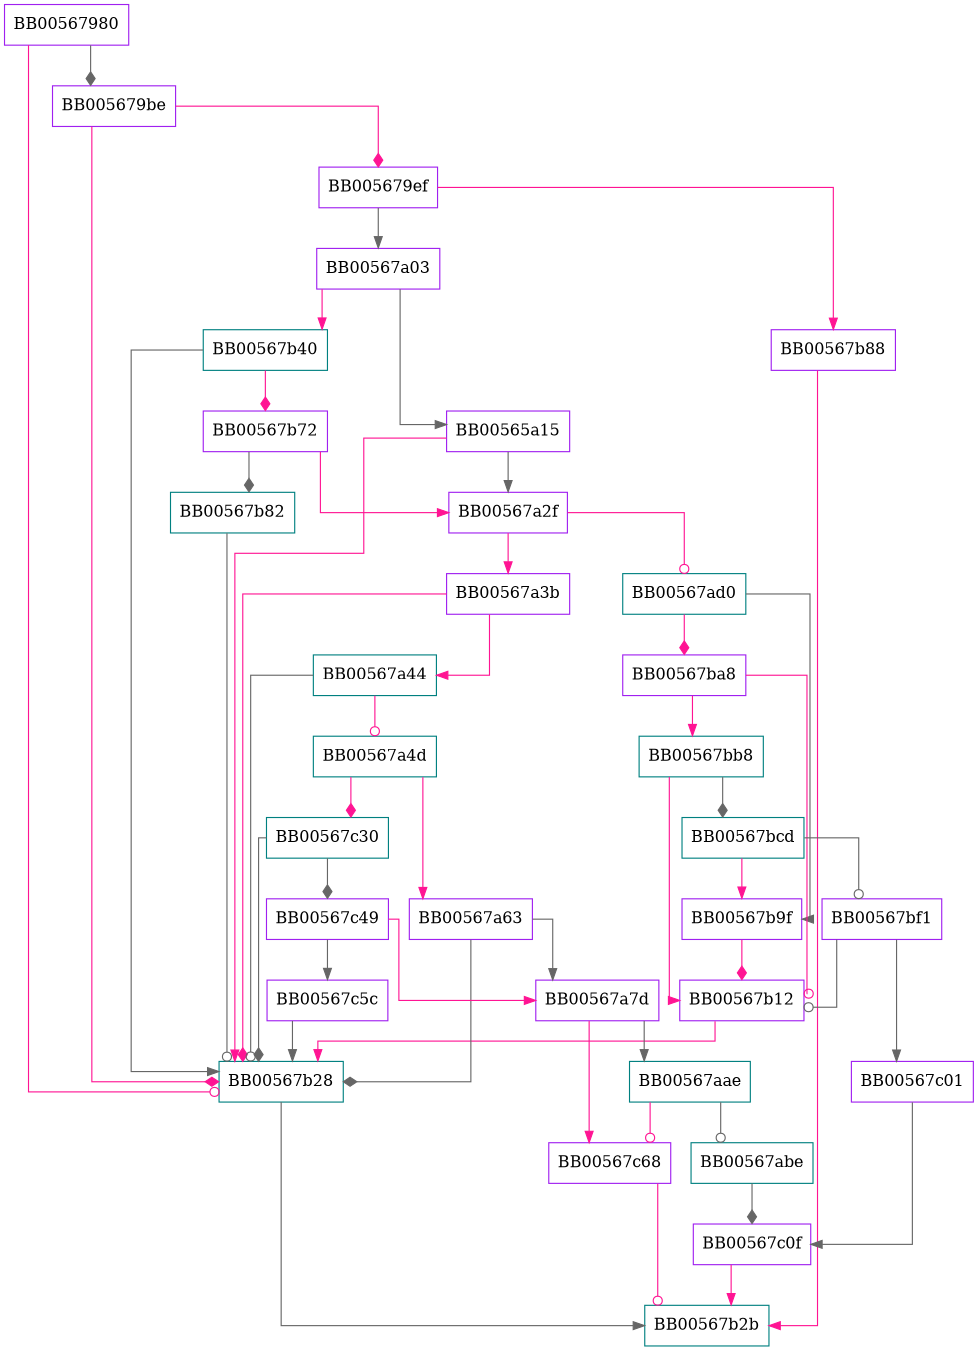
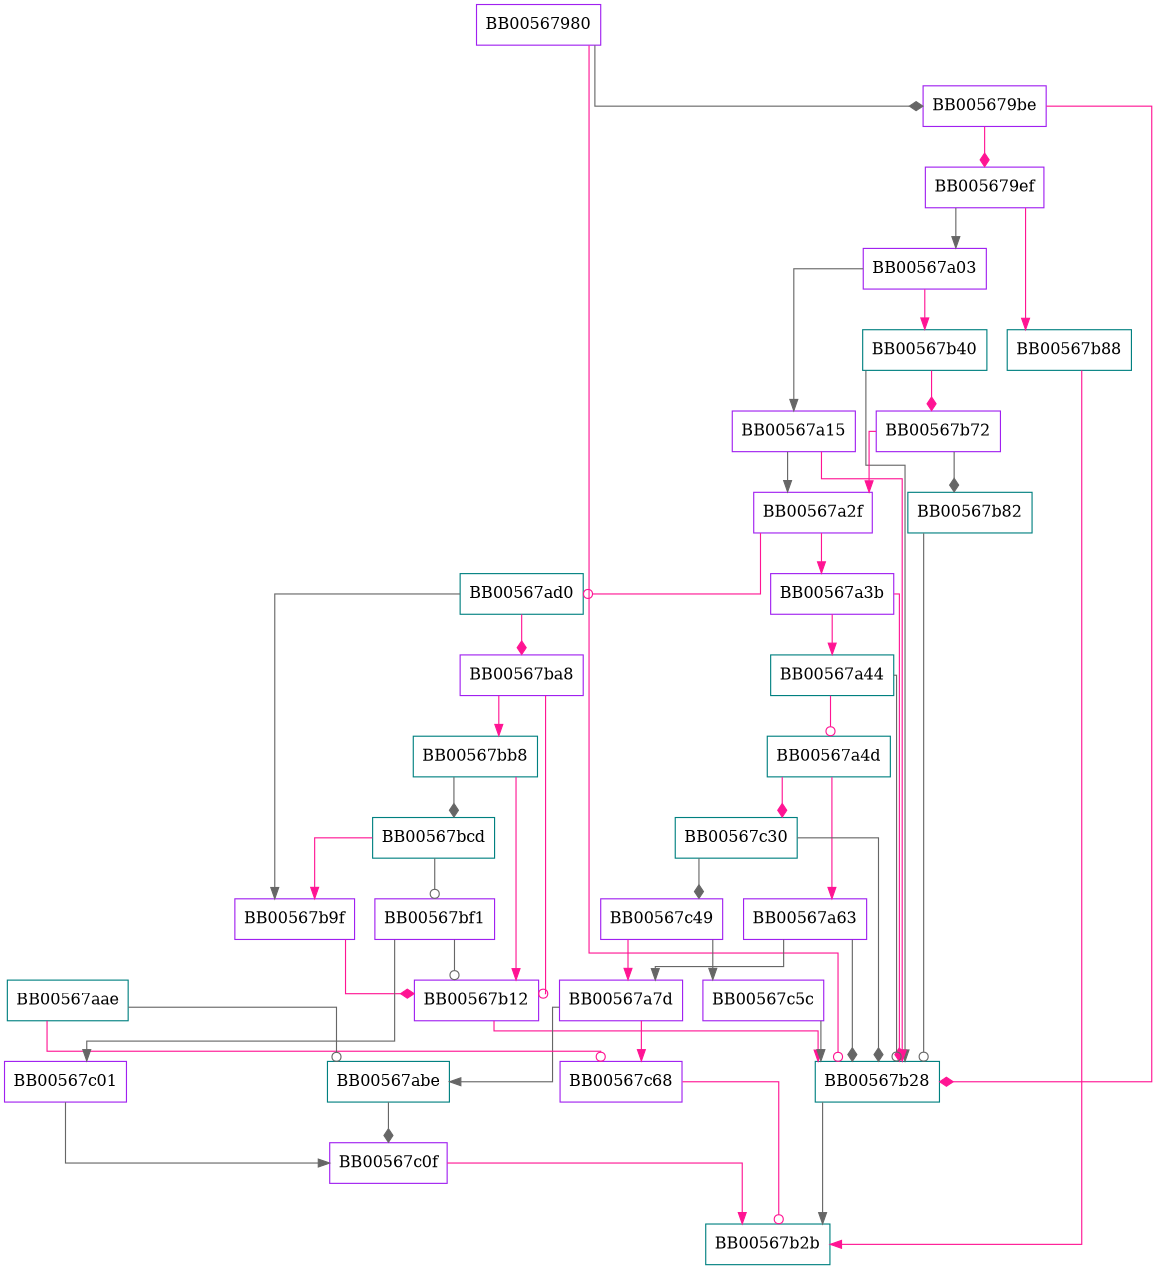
(833, 350) -> (1069, 350)
(508, 431) -> (794, 431)
(644, 1034) -> (547, 1082)
